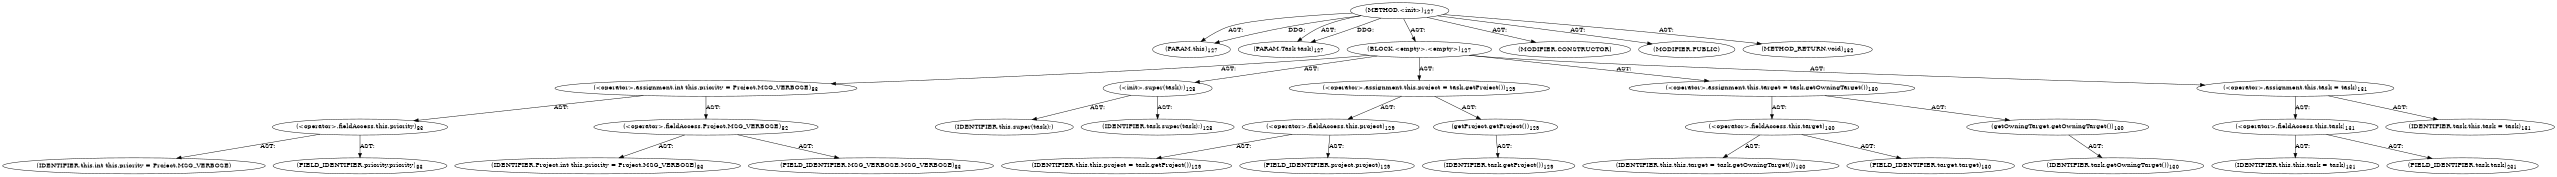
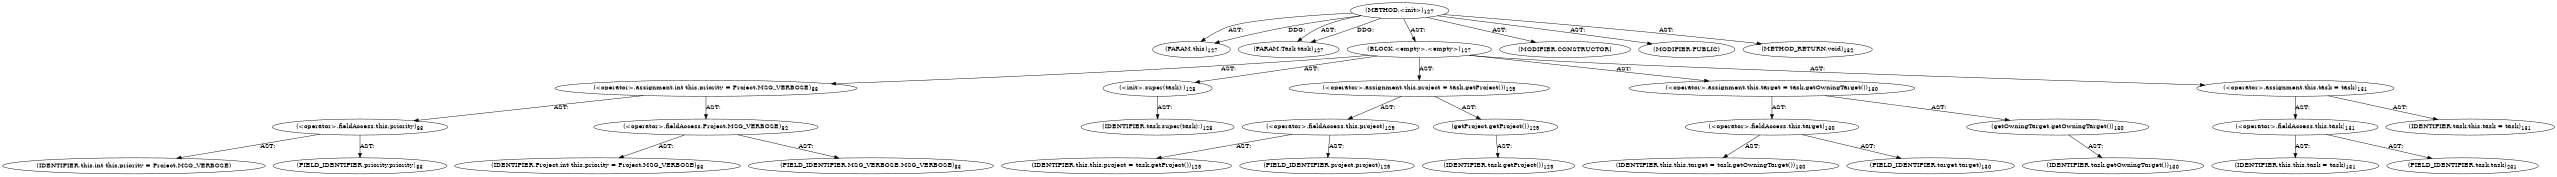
(1004, 127) -> none
